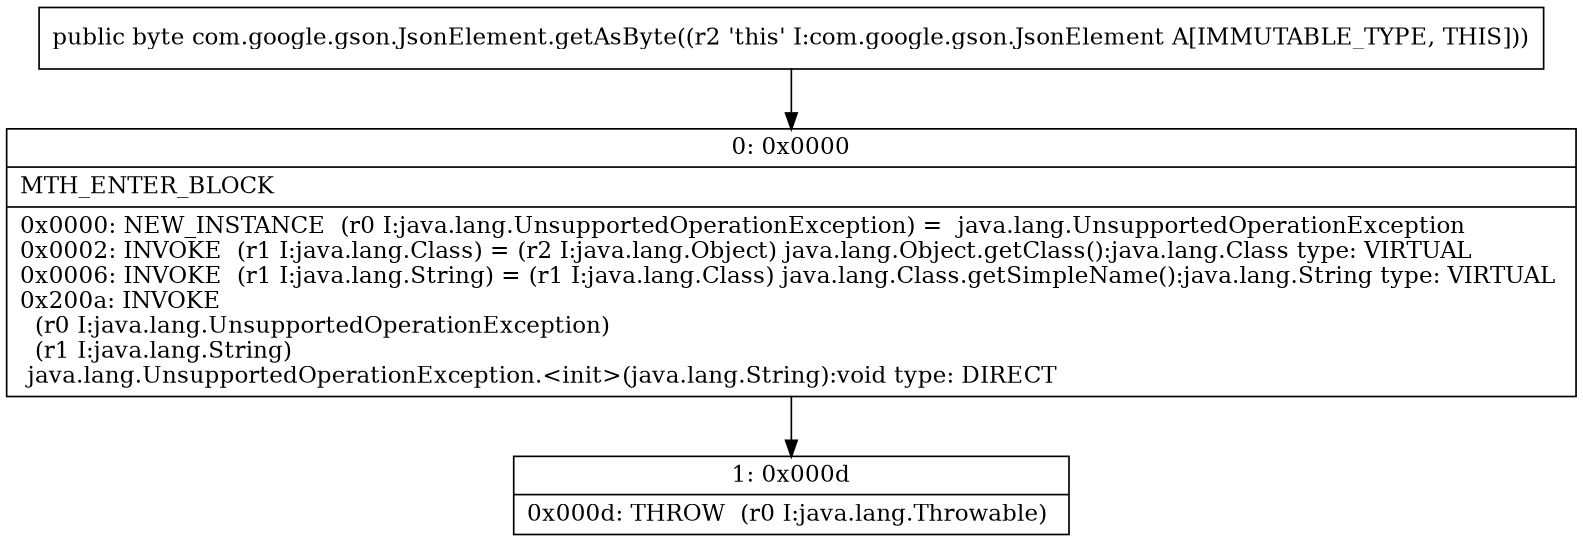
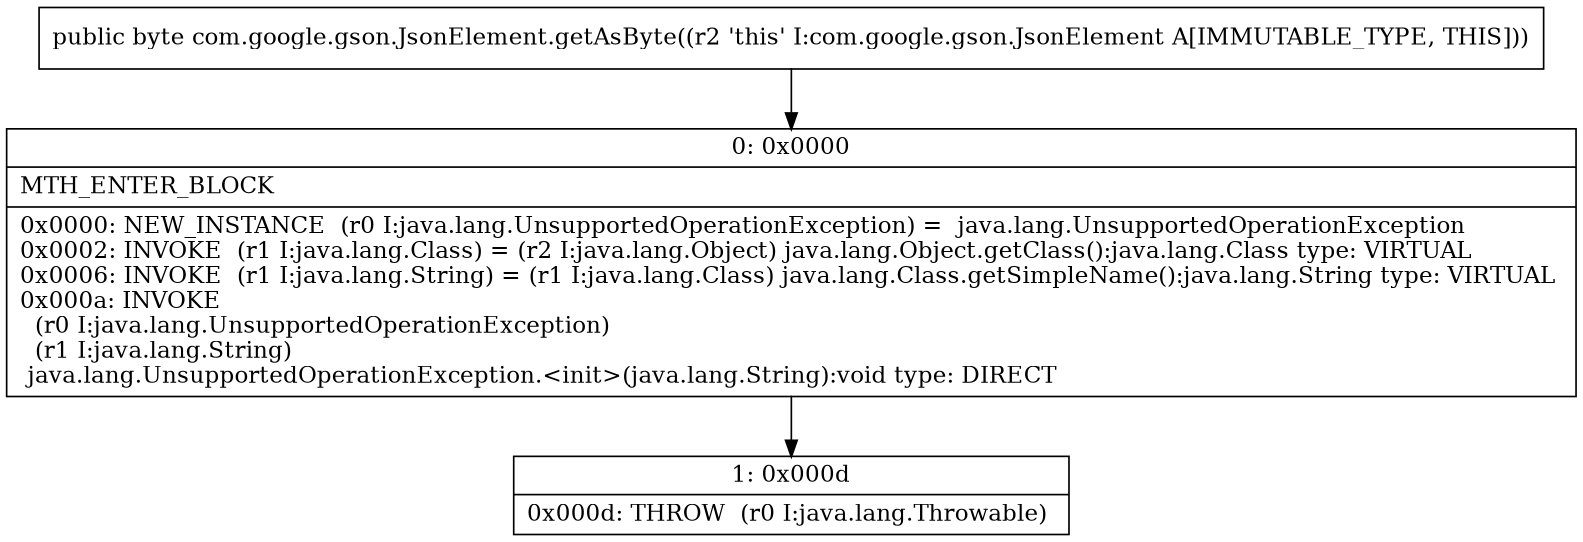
(128, 301) -> (128, 301)
